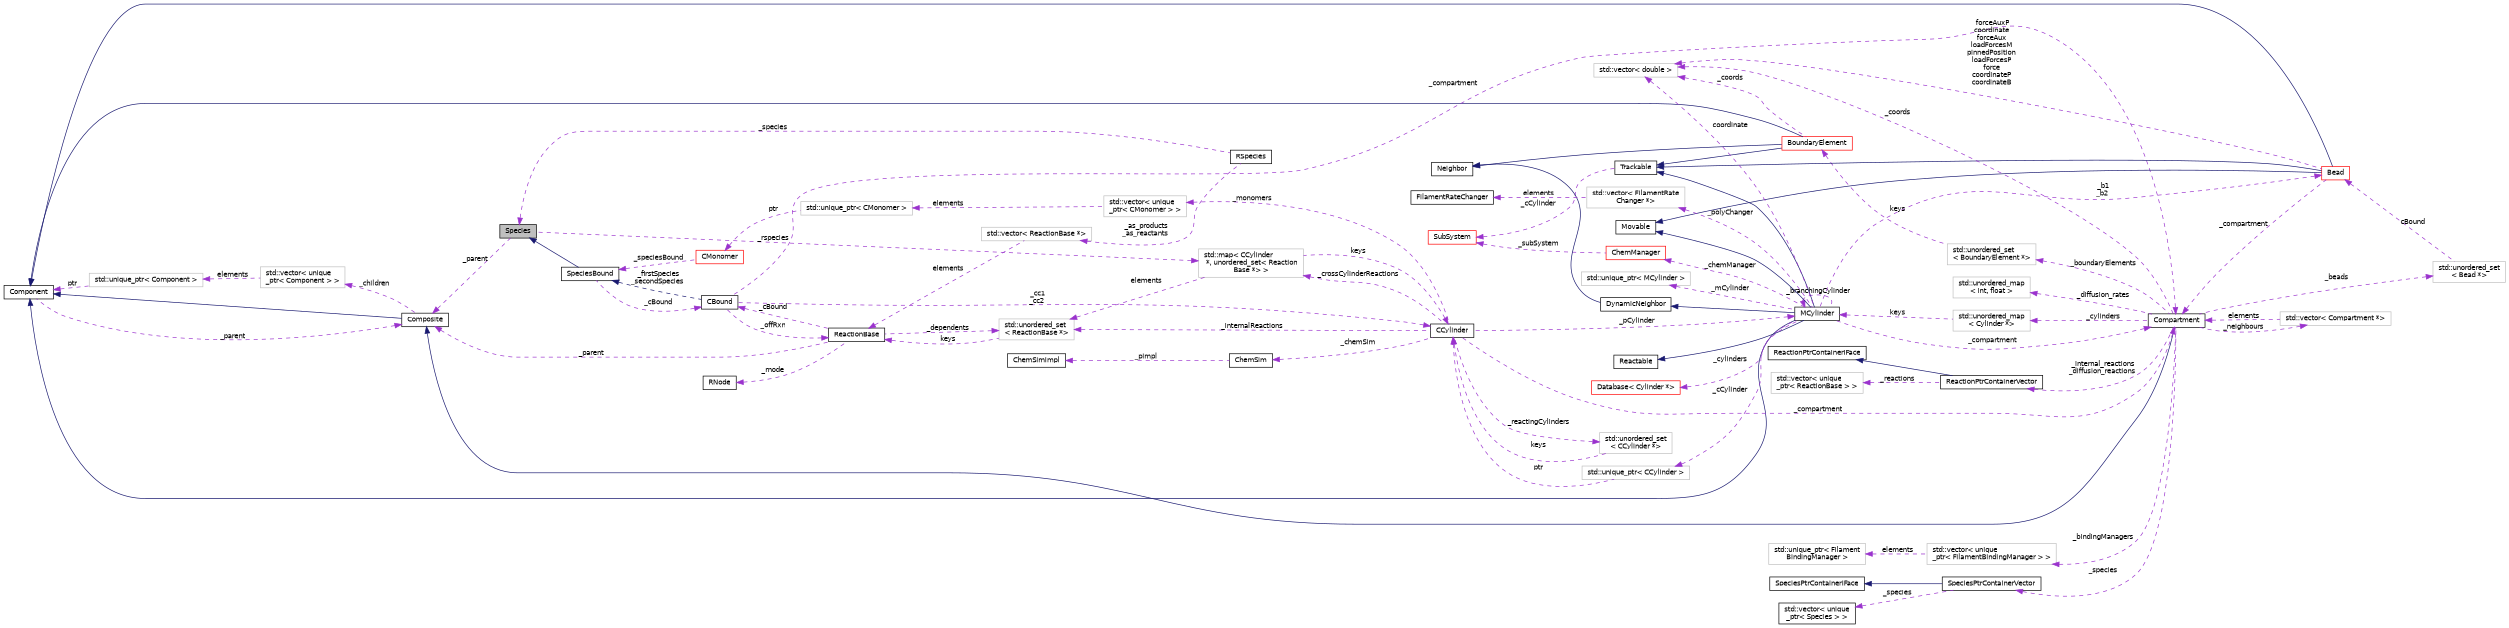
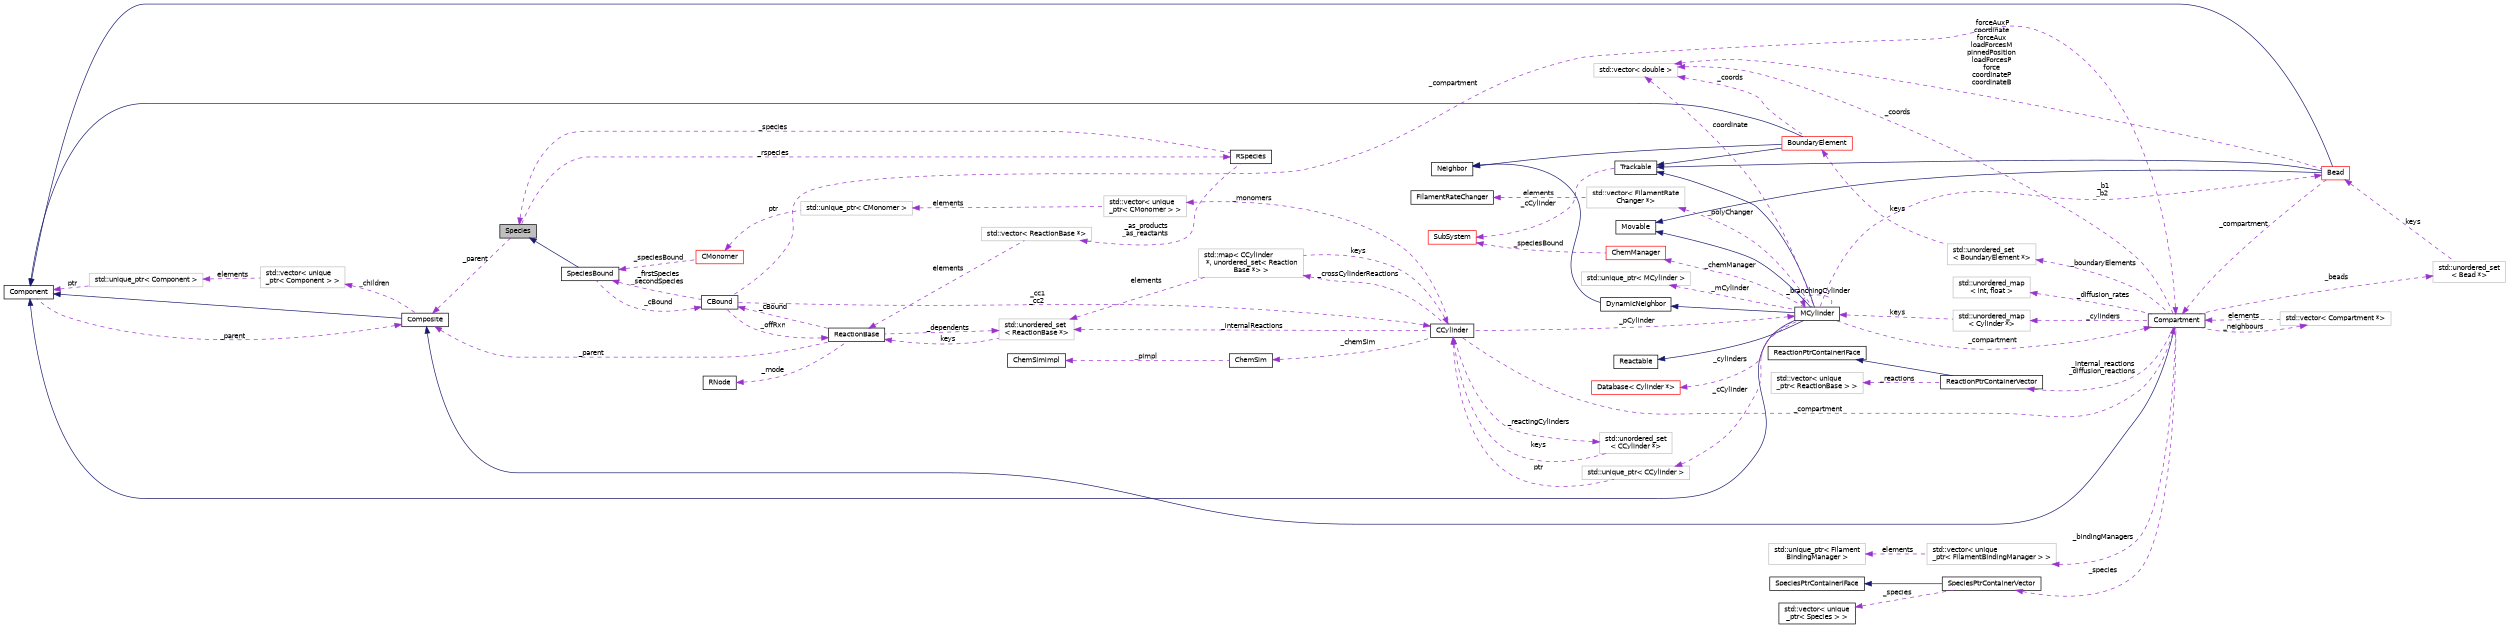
(2412, 222) -> (2412, 222)
(1537, 244) -> (1537, 244)
(864, 246) -> (856, 157)
(660, 292) -> (660, 292)
